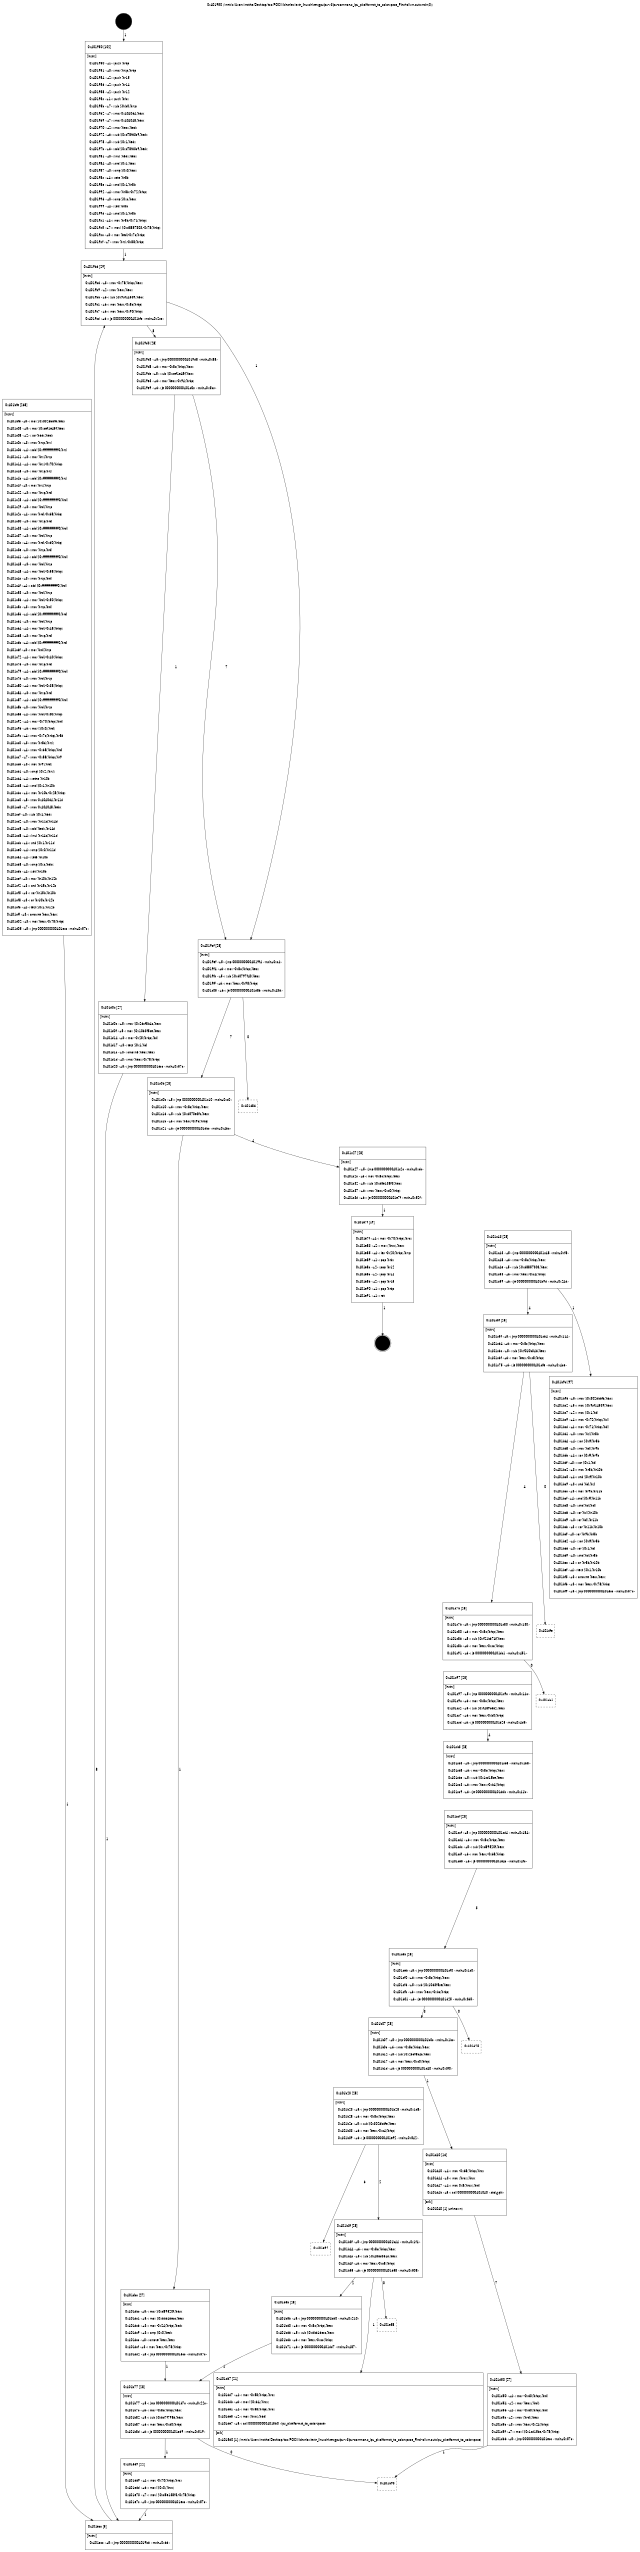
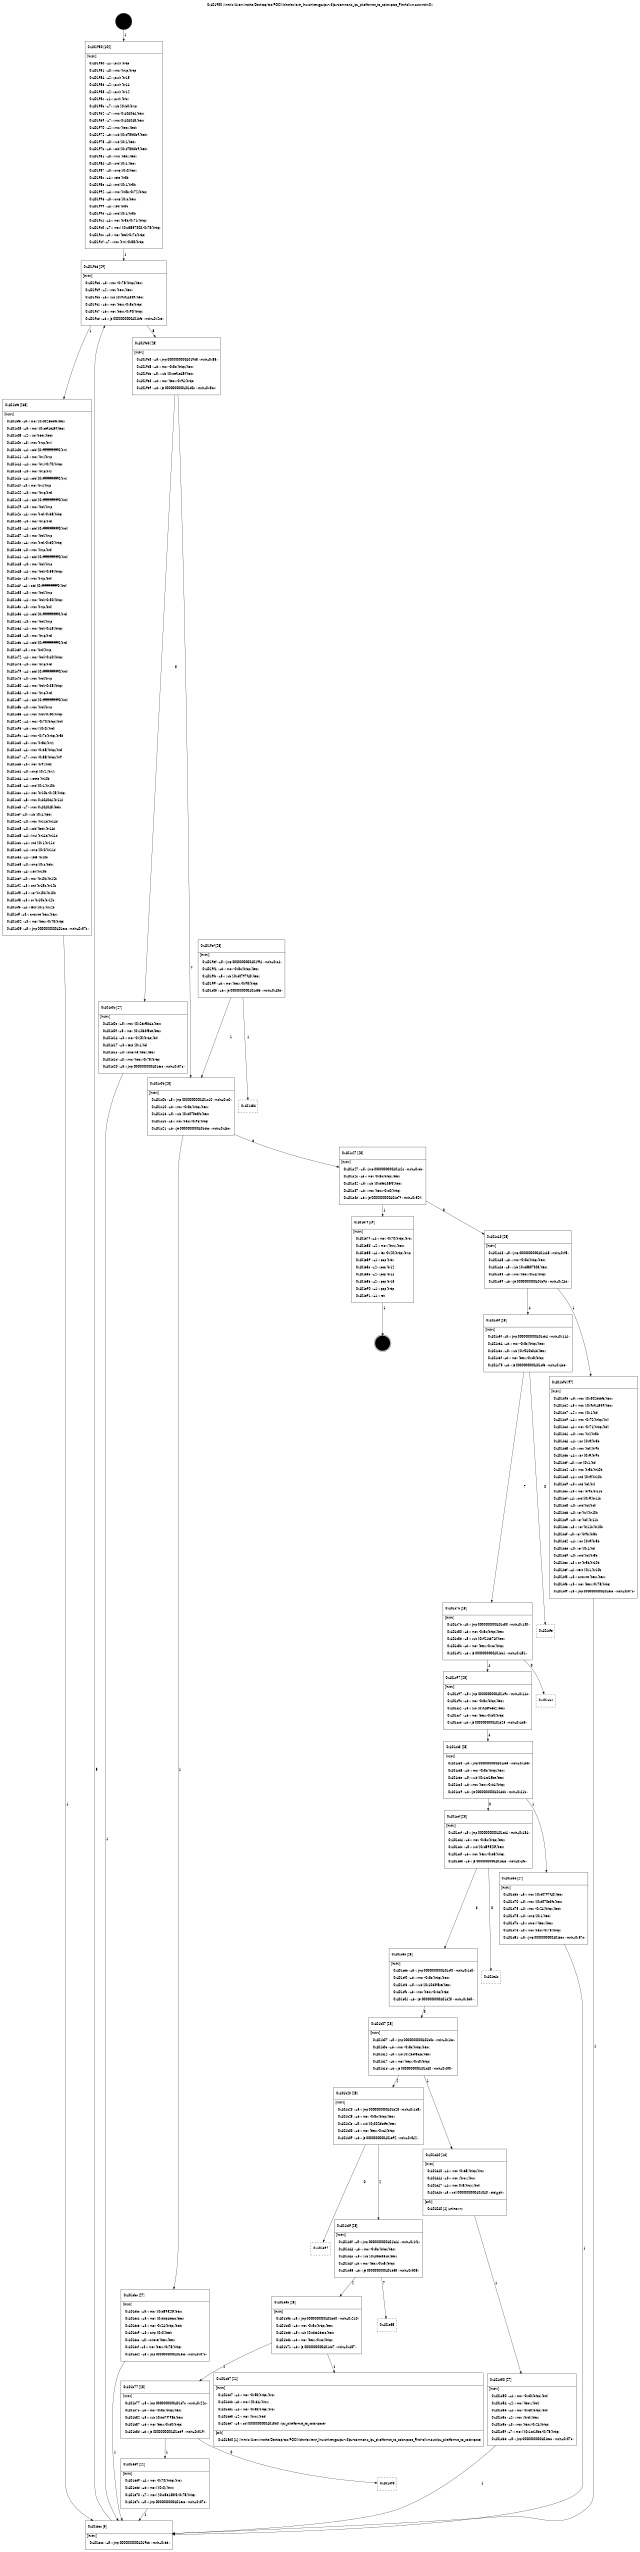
(299, 599) -> (76, 360)
(210, 666) -> (187, 735)
(176, 667) -> (176, 667)
(231, 1037) -> (231, 1037)
(248, 1037) -> (248, 1037)
(253, 1141) -> (253, 1141)
none -> (454, 1217)
(524, 1487) -> (524, 1487)
none -> (488, 1665)
none -> (488, 1803)
none -> (544, 1908)
none -> (491, 1977)
(471, 2047) -> none
none -> (396, 2080)
(364, 2182) -> (364, 2182)
none -> (593, 2262)
(384, 2283) -> (384, 2283)
(496, 2283) -> (496, 2283)
(369, 2324) -> (331, 2362)
(165, 2370) -> (112, 2439)
(439, 2452) -> (345, 2520)
